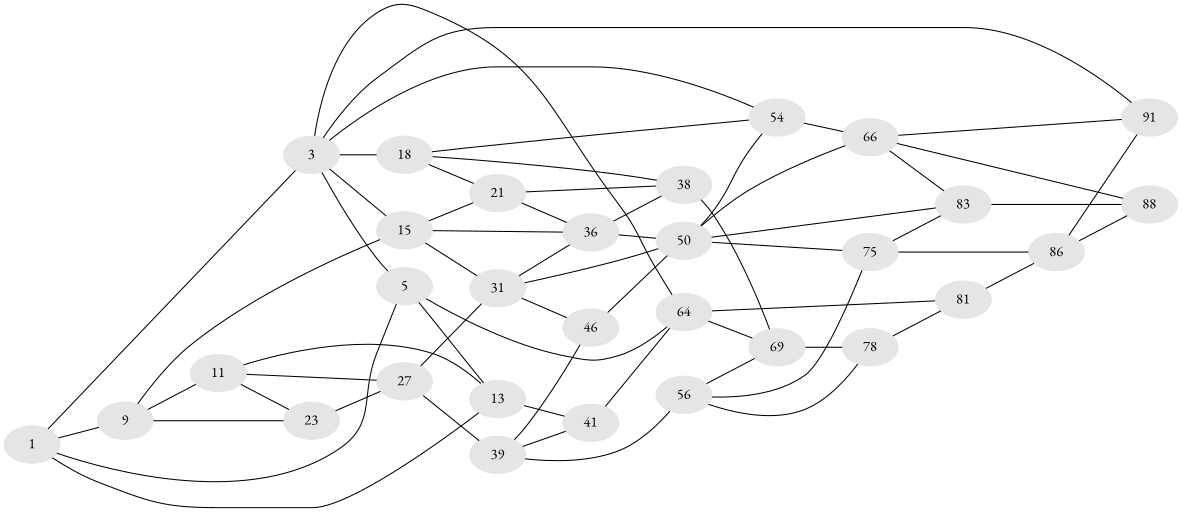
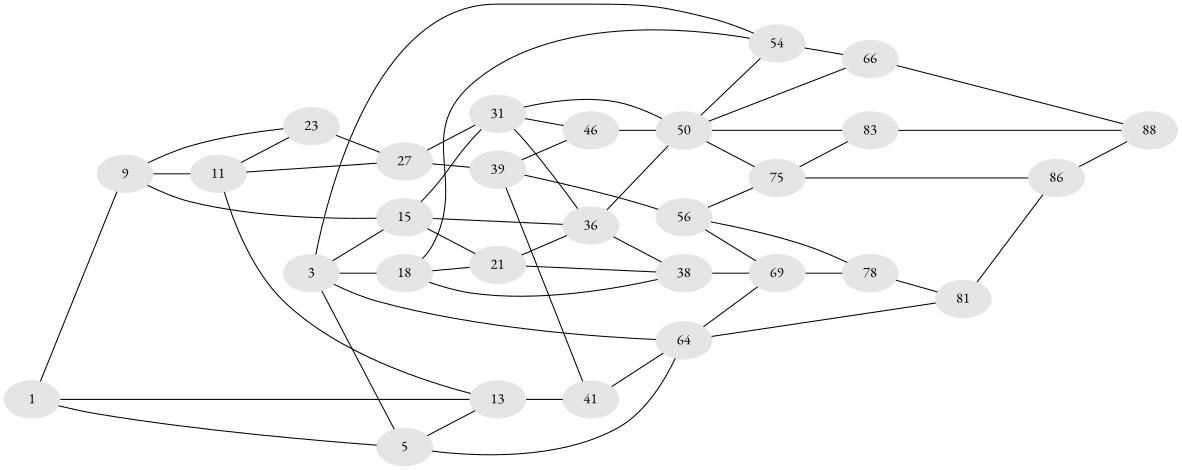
(1150, 118) -> none
(917, 171) -> none
(172, 300) -> none
